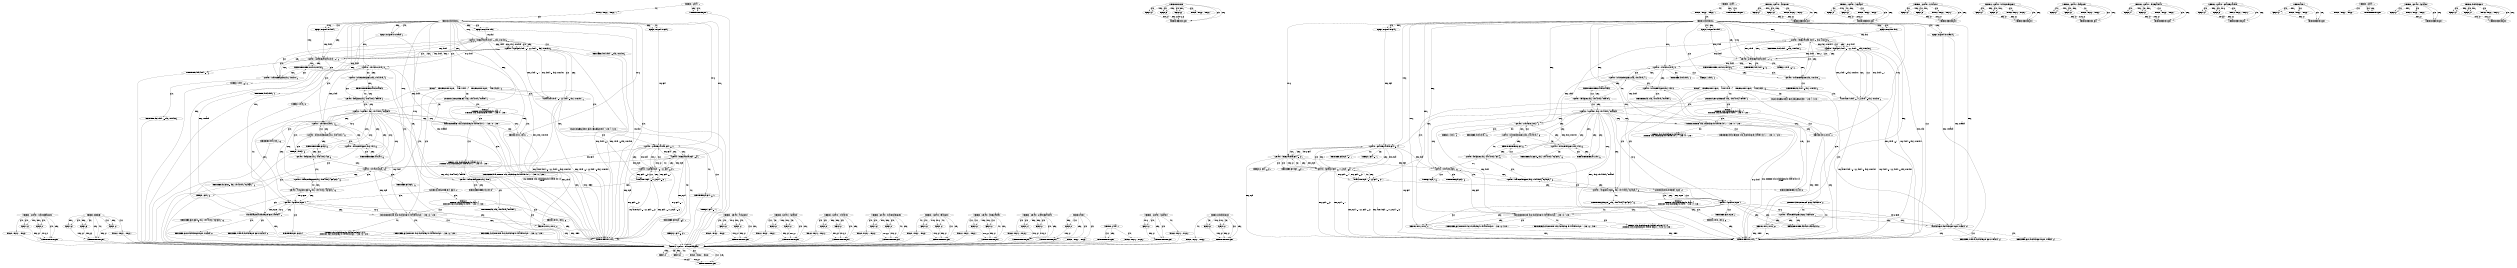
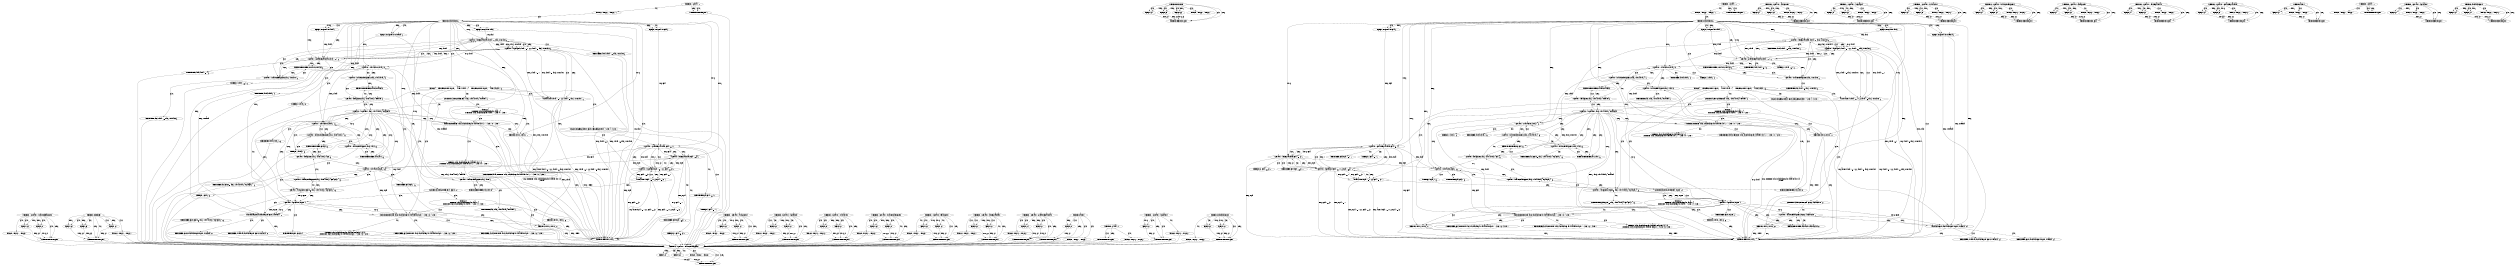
(1824, 214) -> (1802, 220)
